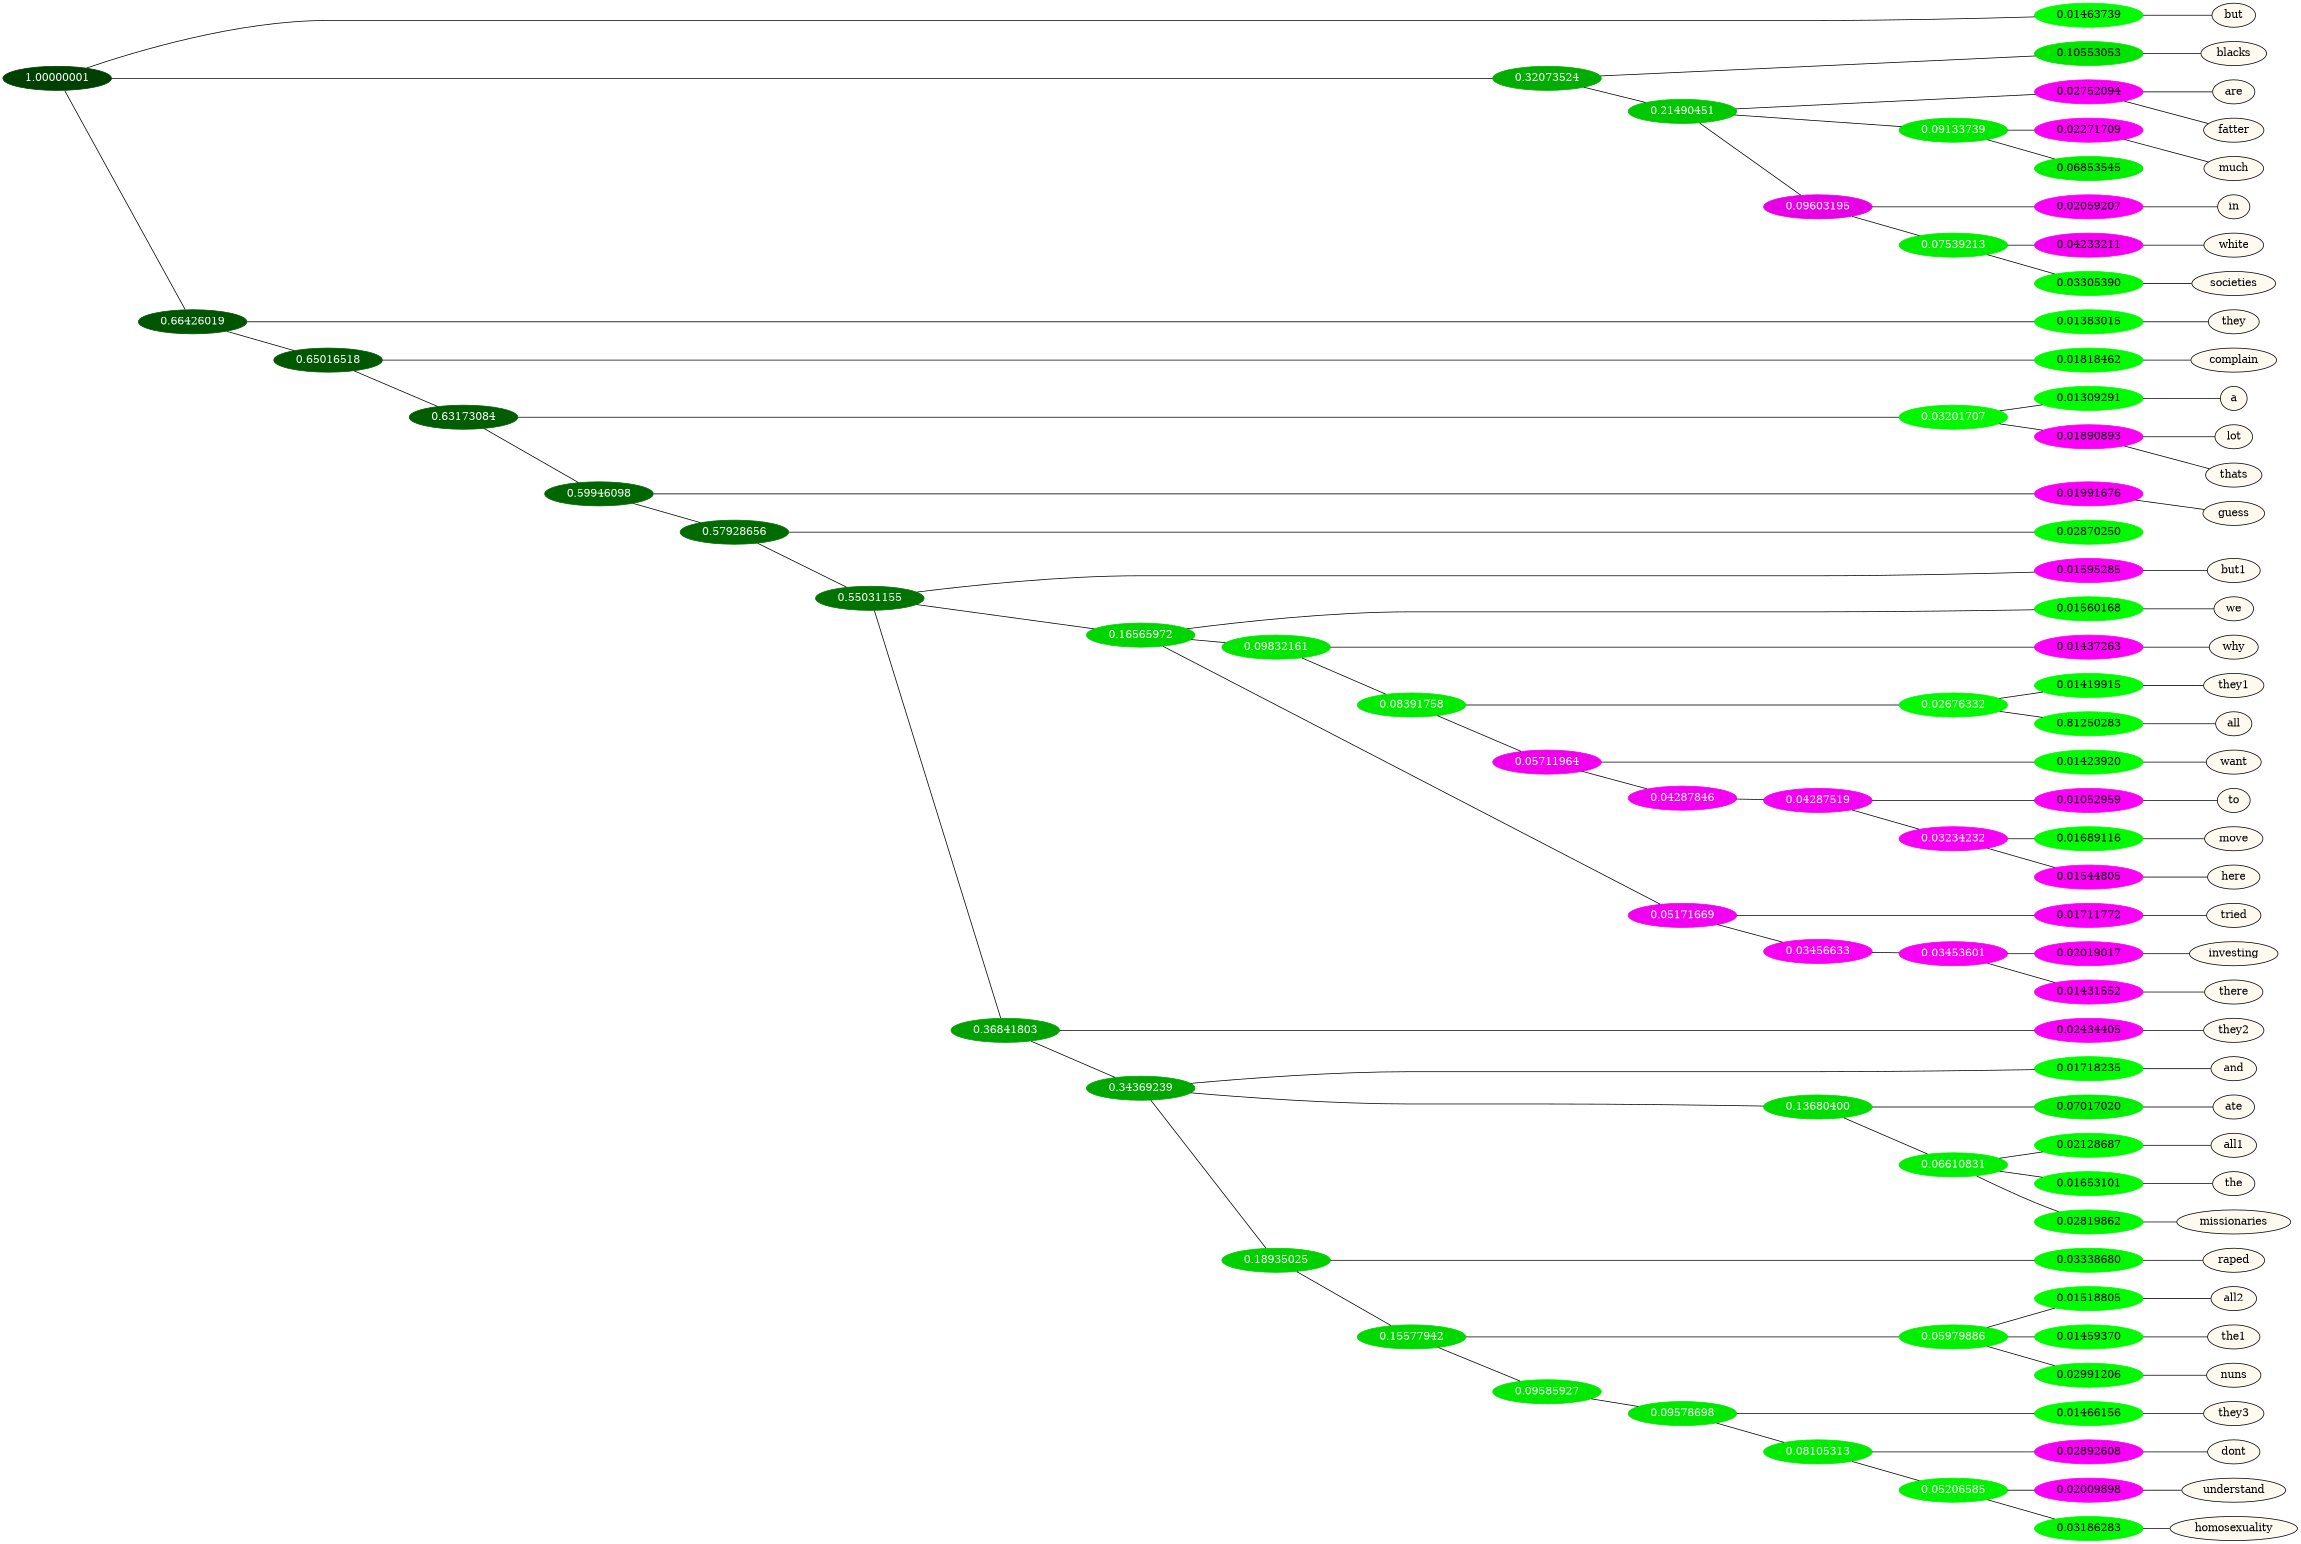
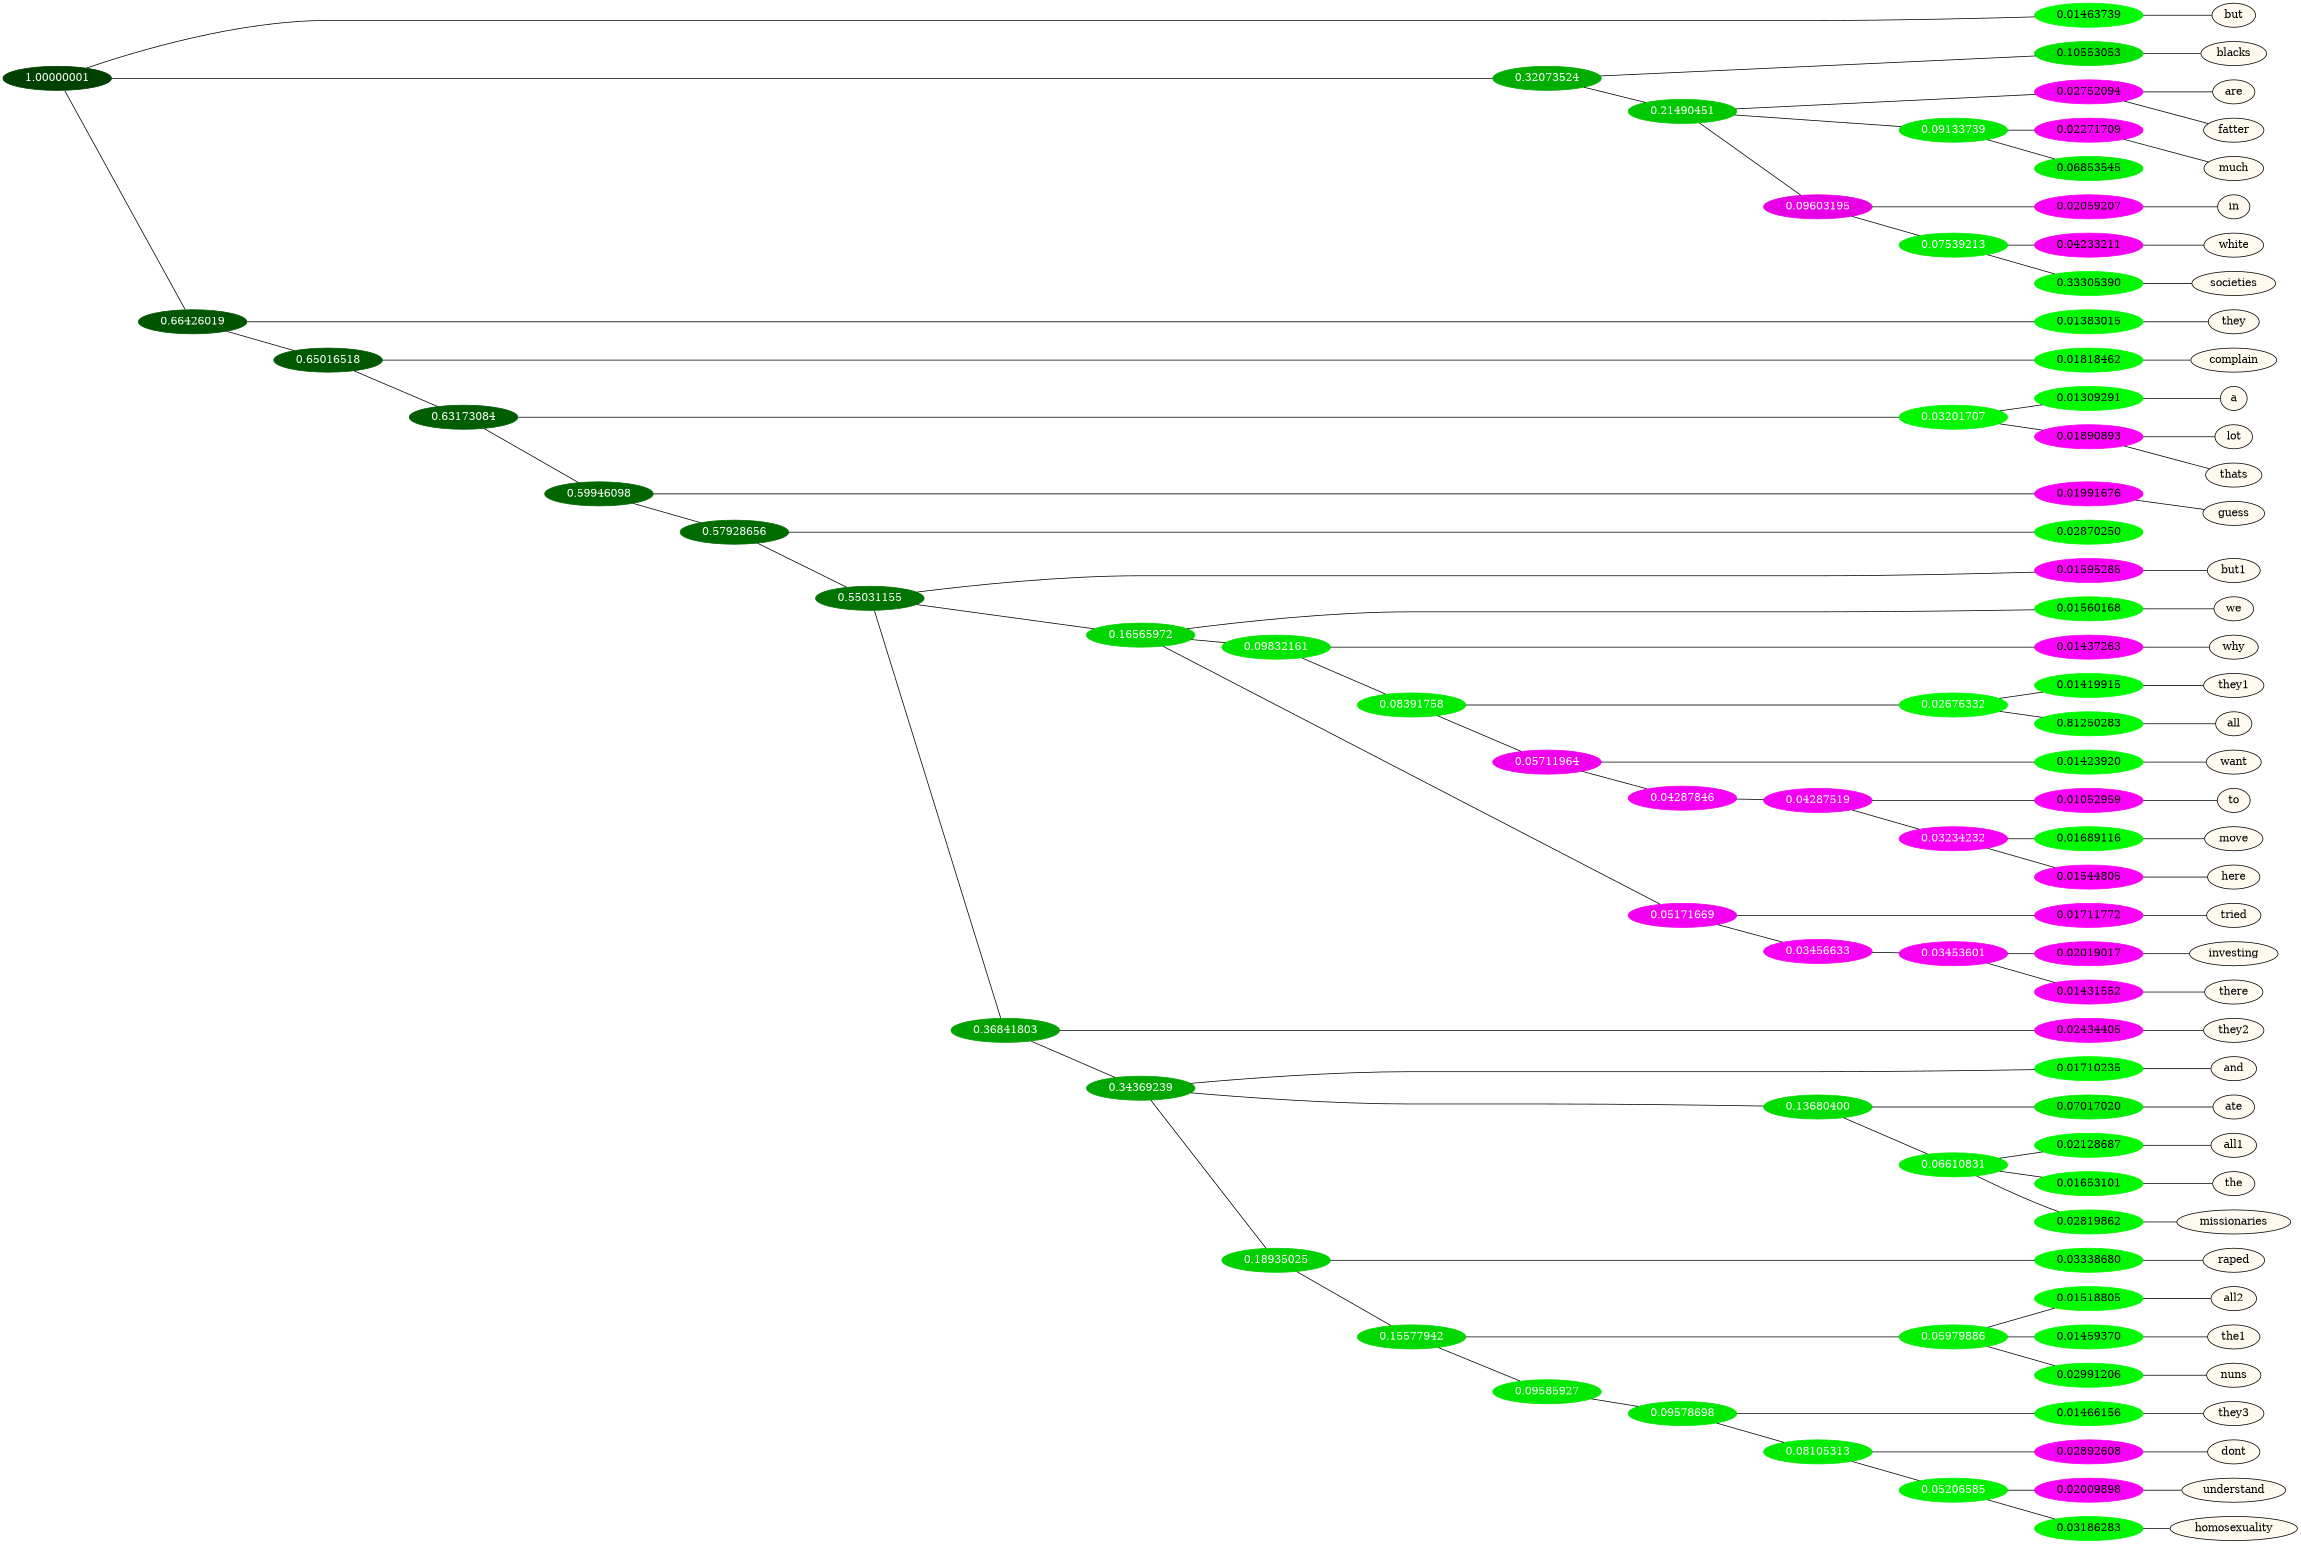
(2089, 283) -> (2089, 283)
(2089, 1069) -> (2089, 1069)
